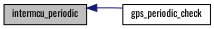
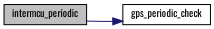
(110, 8) -> (100, 21)
